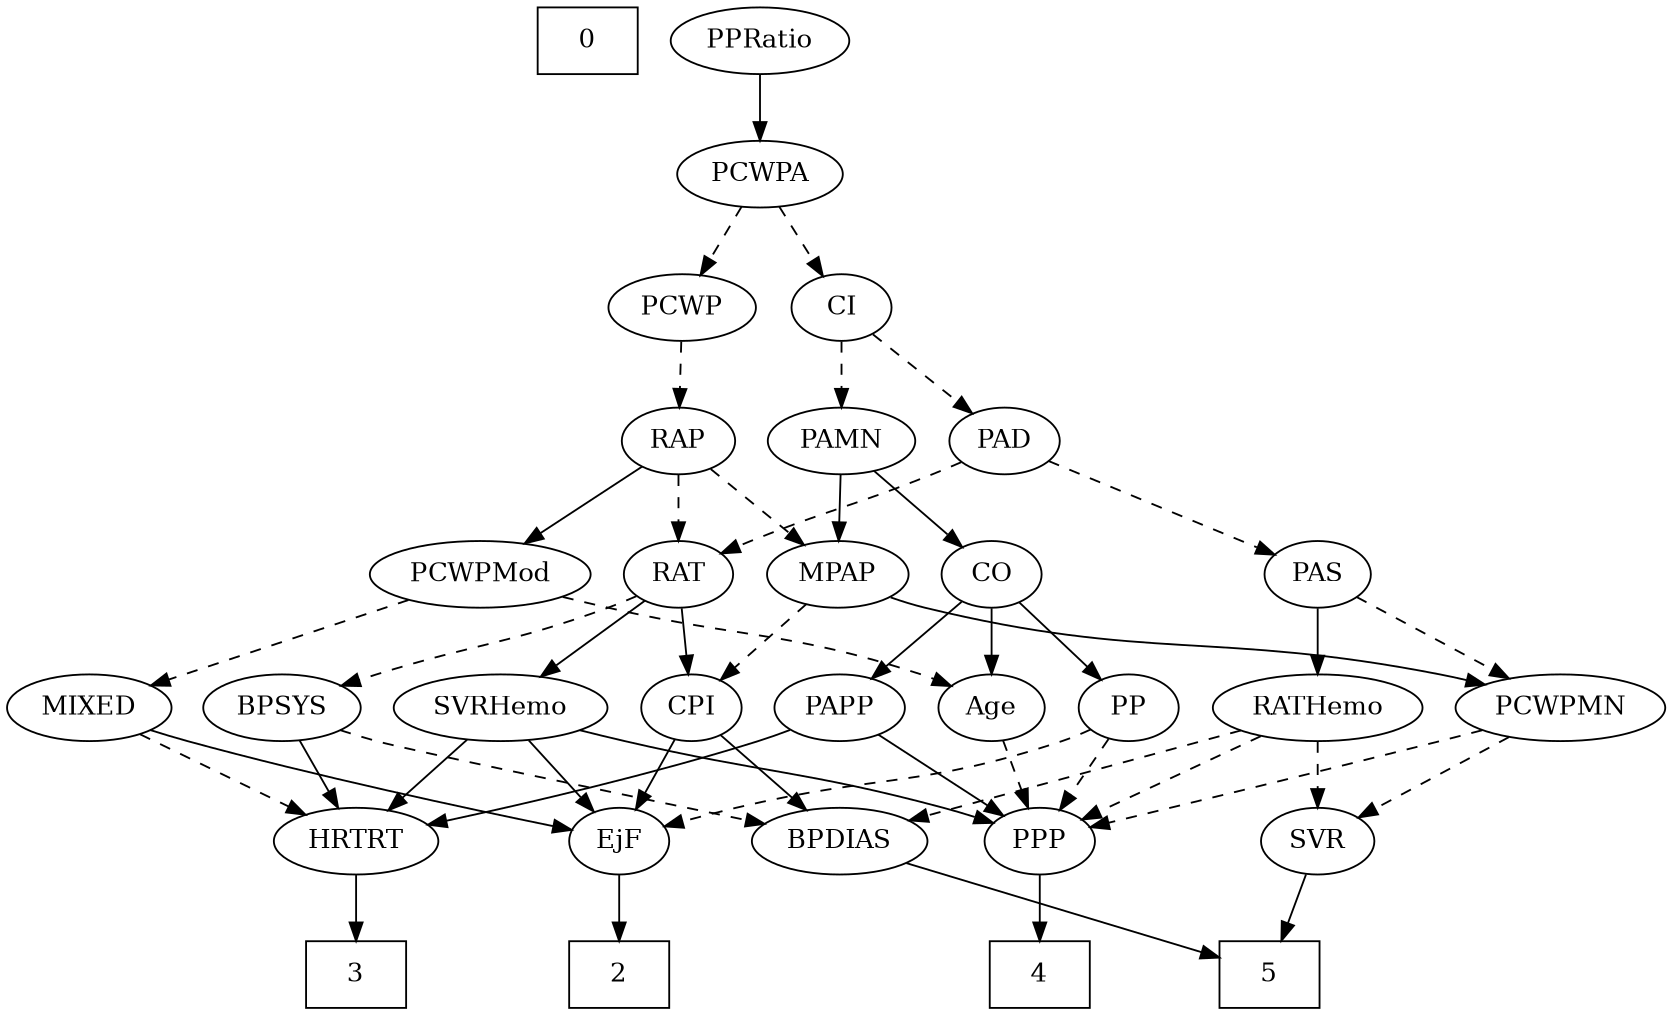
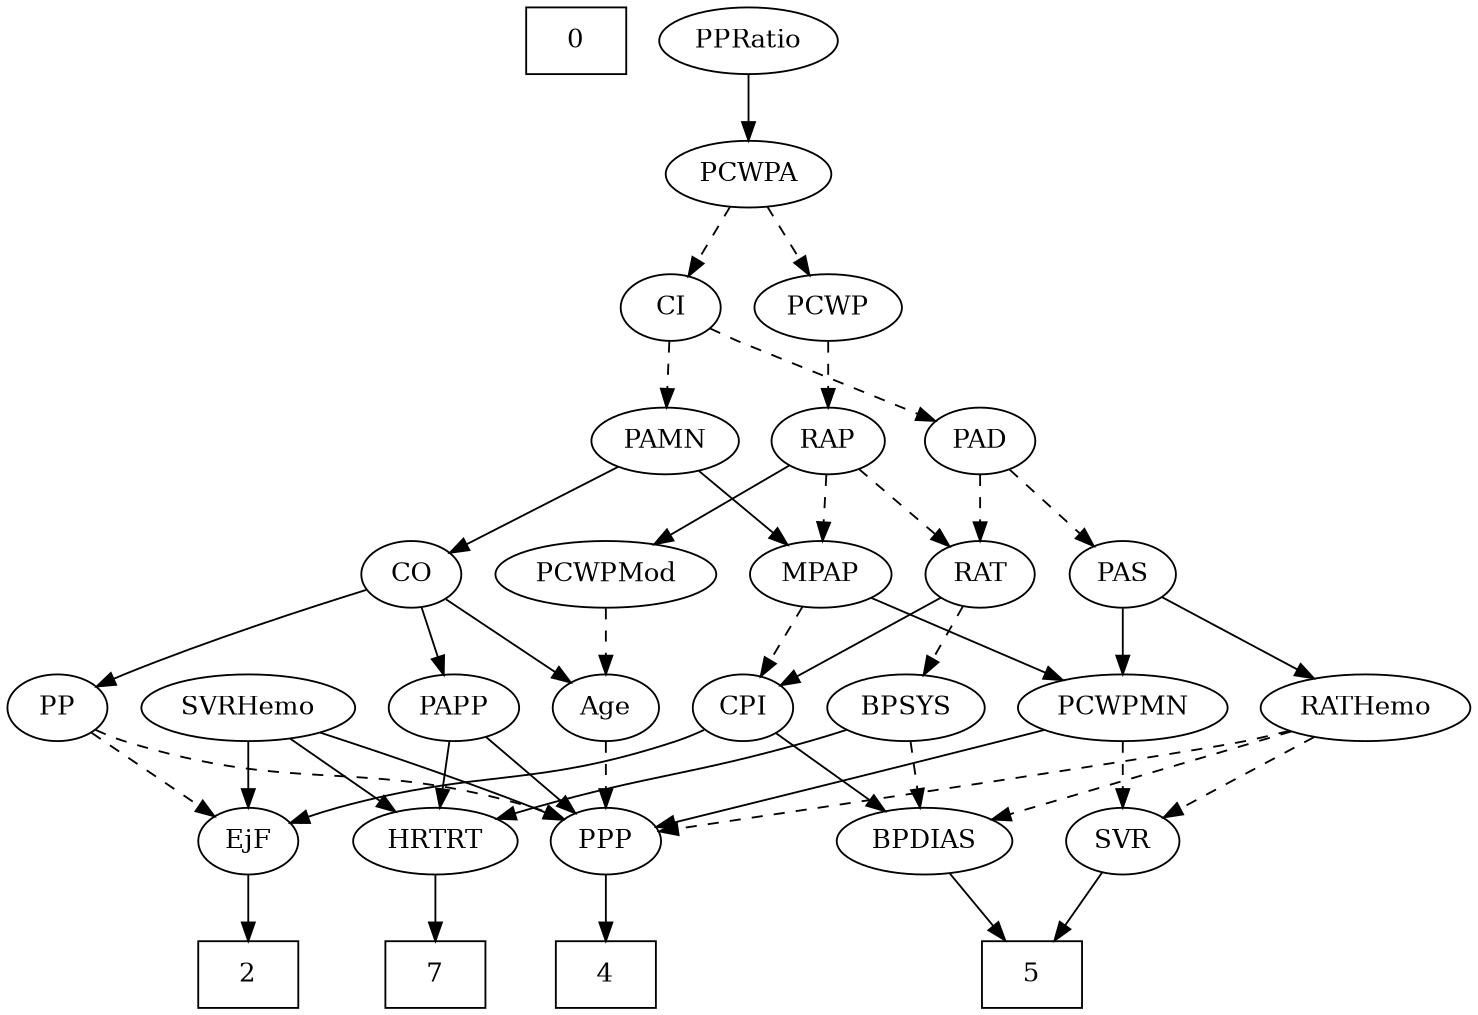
(601, 633) -> none
(1424, 633) -> (1123, 632)
(89, 708) -> none
(1295, 777) -> (859, 777)
(356, 975) -> (435, 975)
